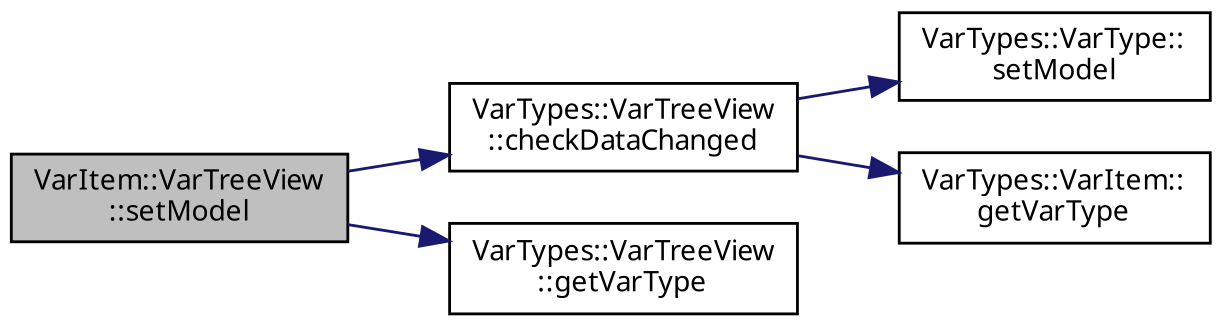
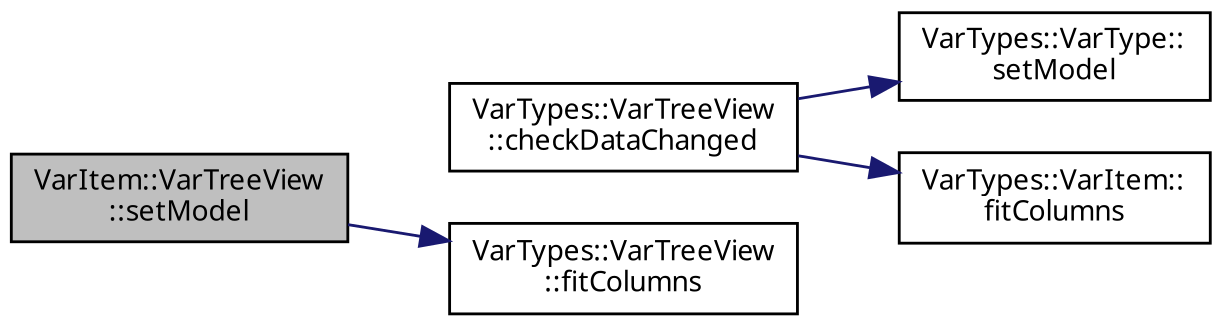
(384, 165) -> none
(1055, 198) -> (1055, 198)
(624, 269) -> (624, 269)
